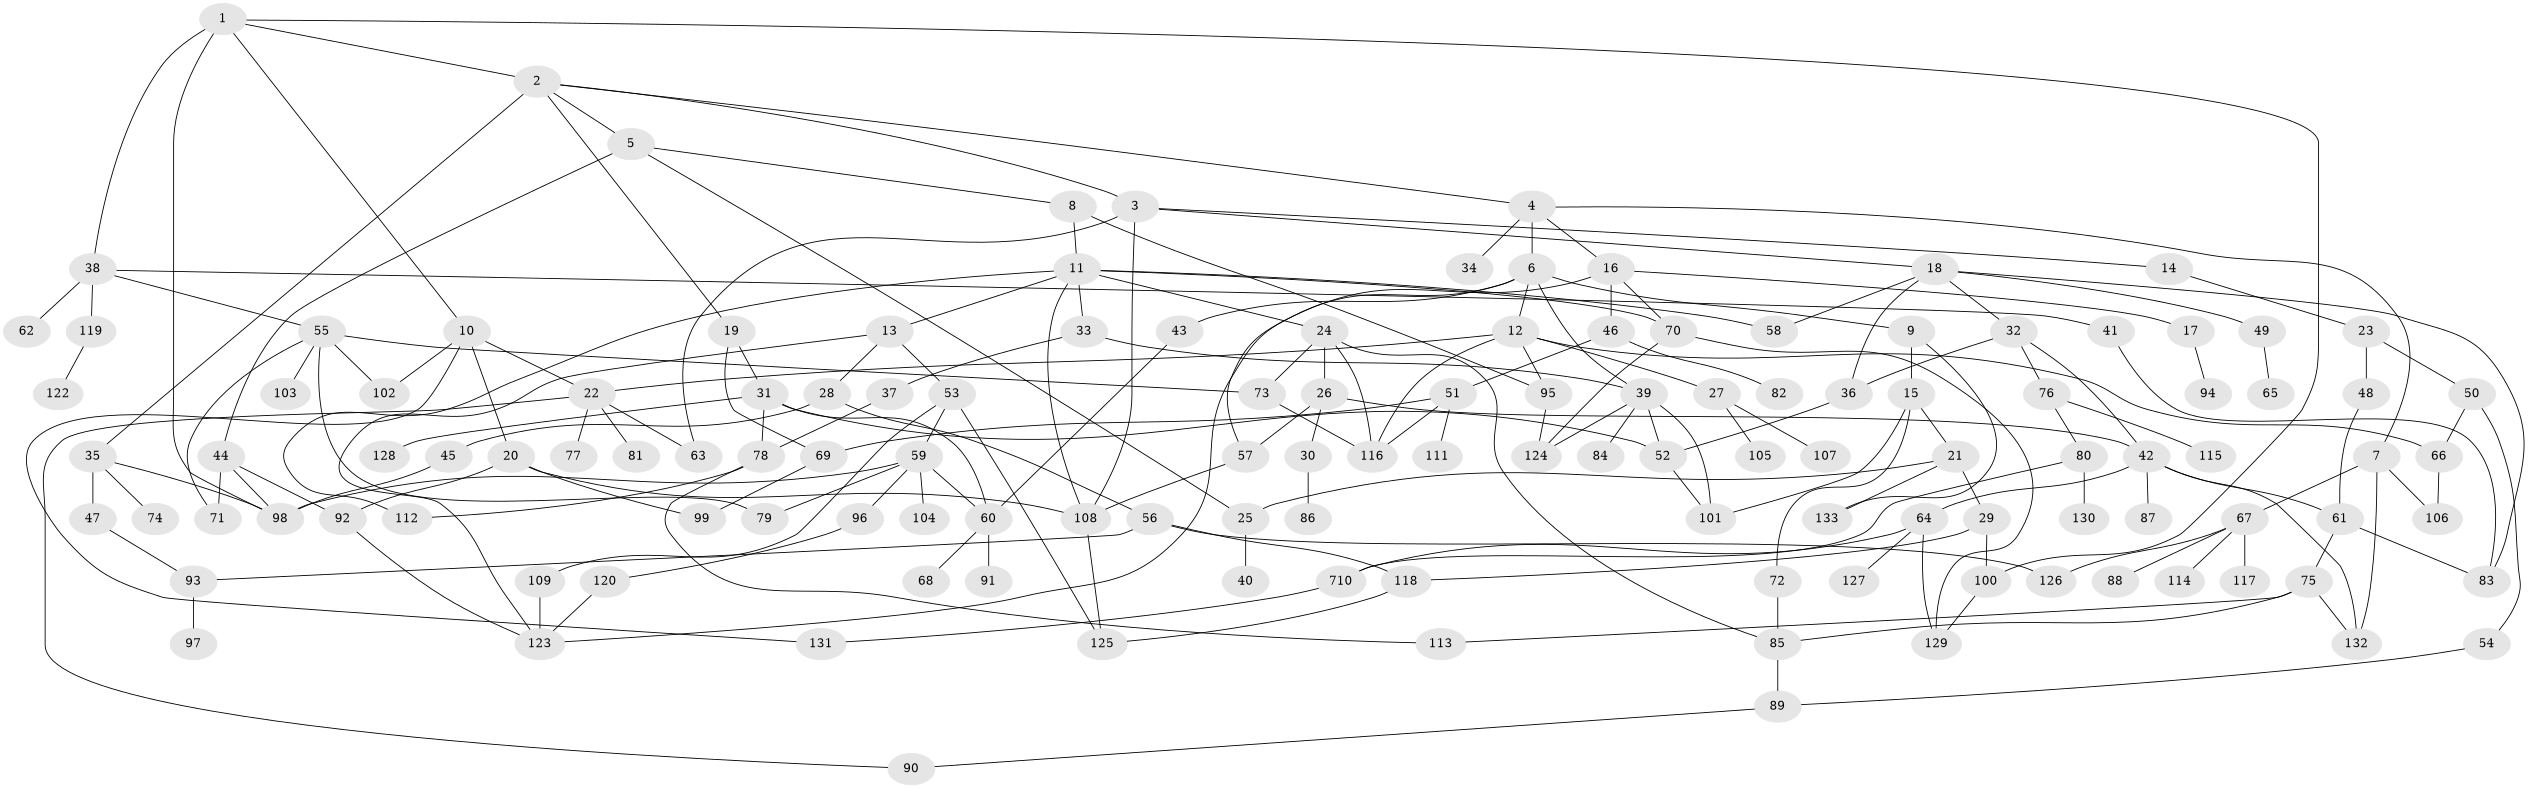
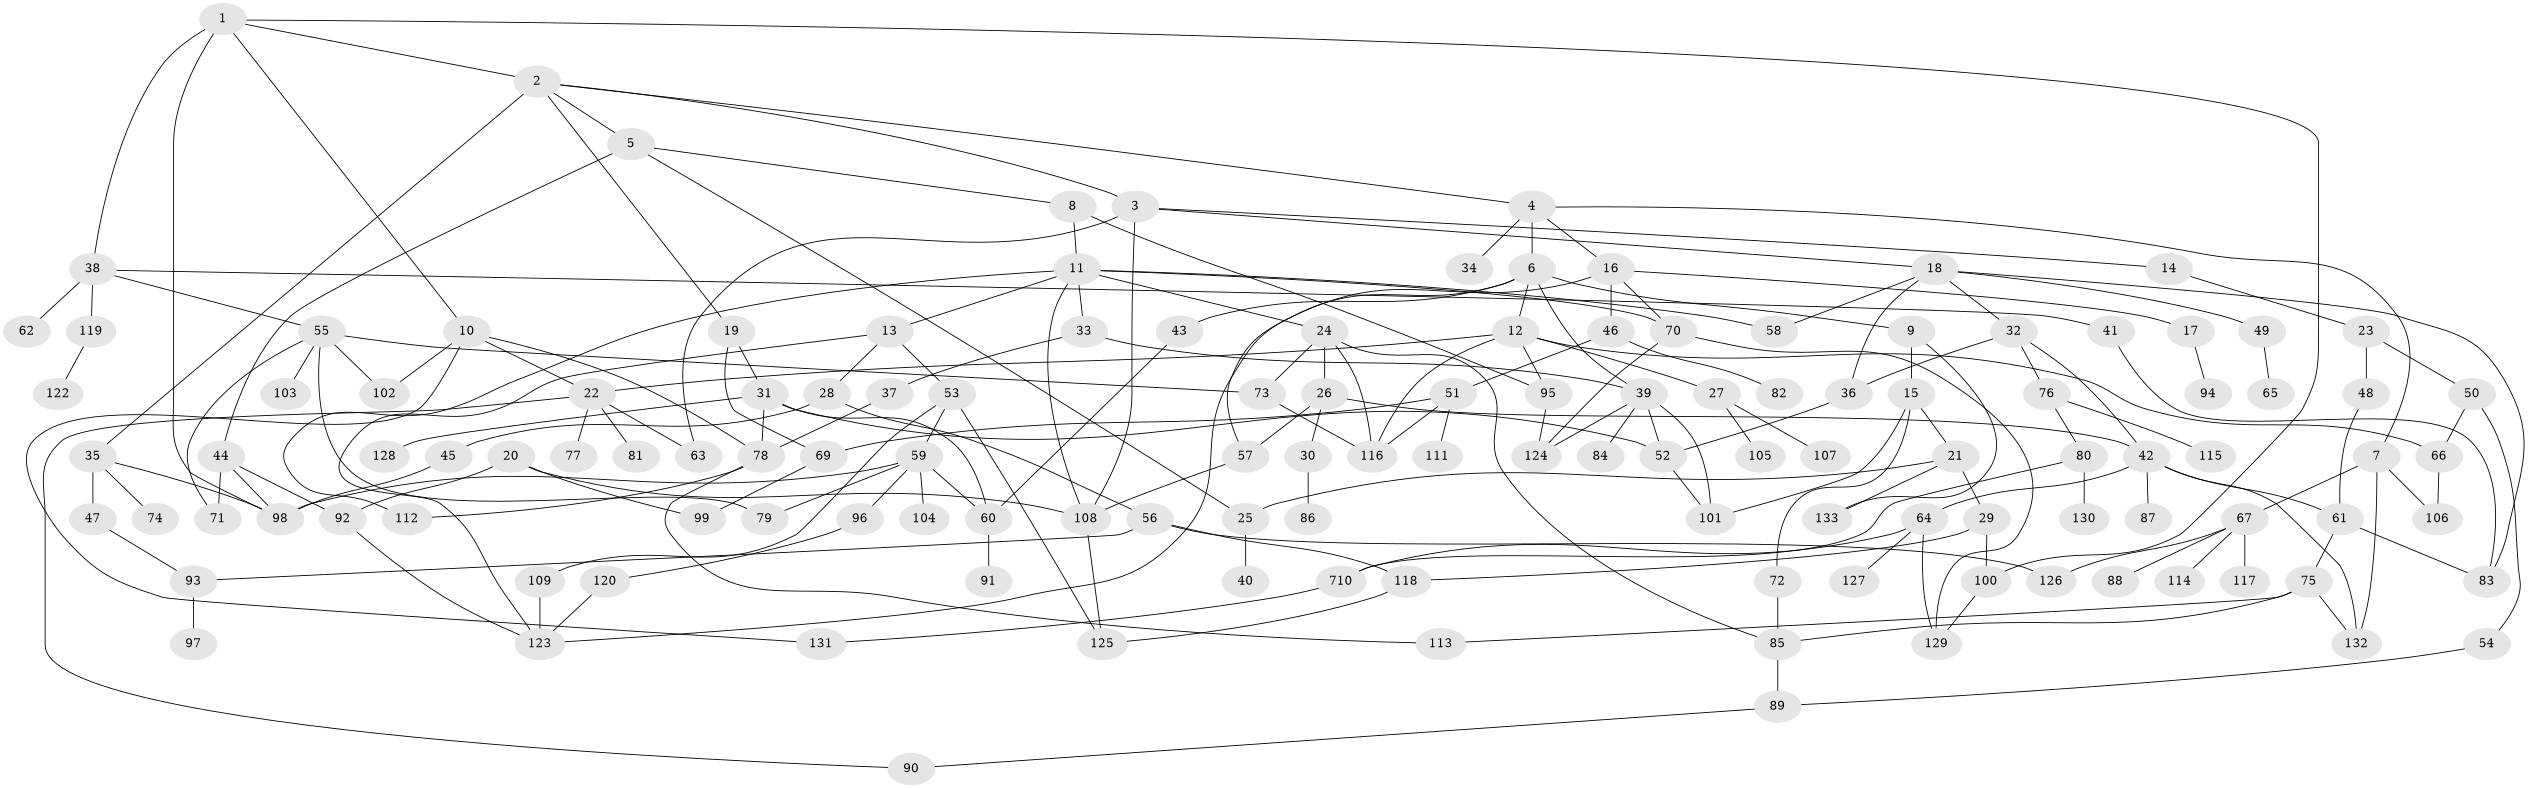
(491, 399) -> (622, 378)
(926, 582) -> none
